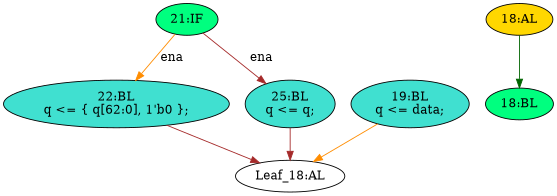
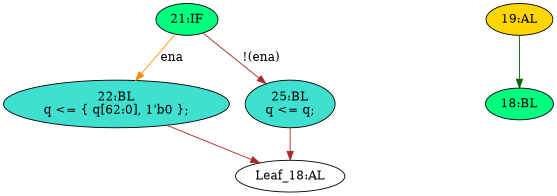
(519, 19) -> (519, 19)
(261, 58) -> (261, 58)
(410, 104) -> none
